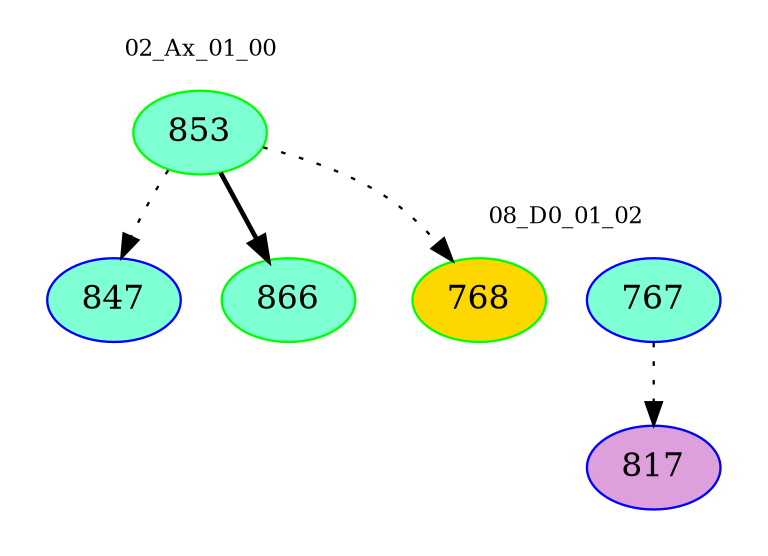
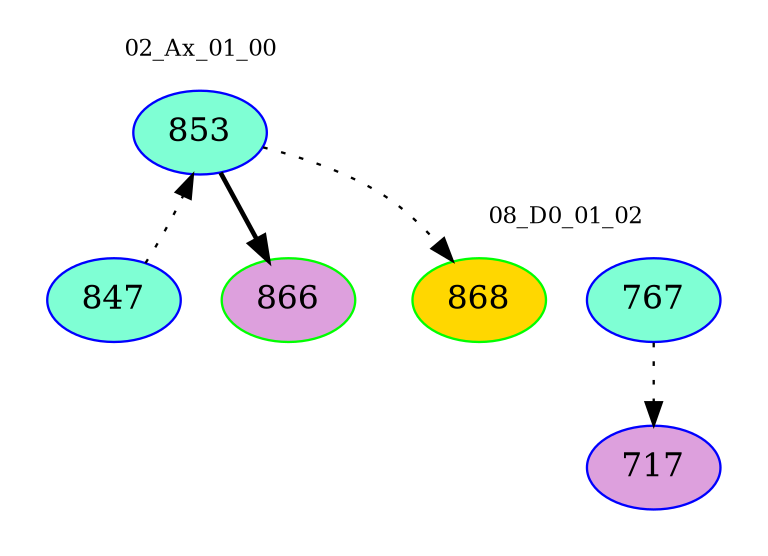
(200, 133) -> (200, 133)
(149, 203) -> (165, 230)
(288, 300) -> (288, 300)
(479, 300) -> (479, 300)
(654, 468) -> (654, 468)
